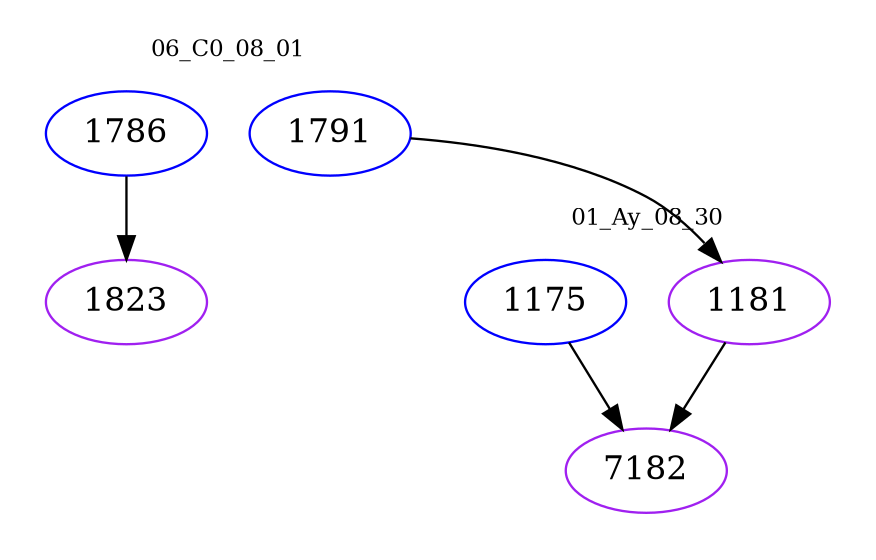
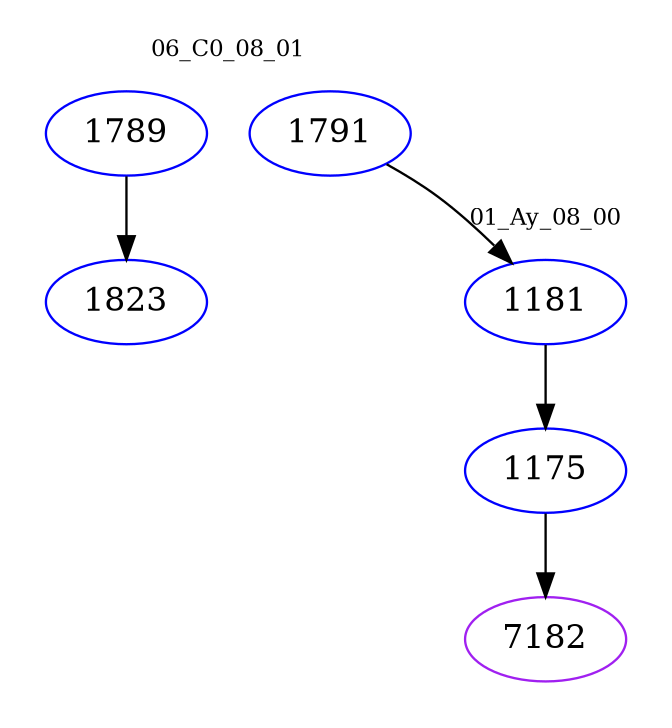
(126, 133) -> (126, 133)
(647, 219) -> (546, 219)
(126, 302) -> (126, 302)
(749, 302) -> (546, 302)
(704, 376) -> (546, 375)
